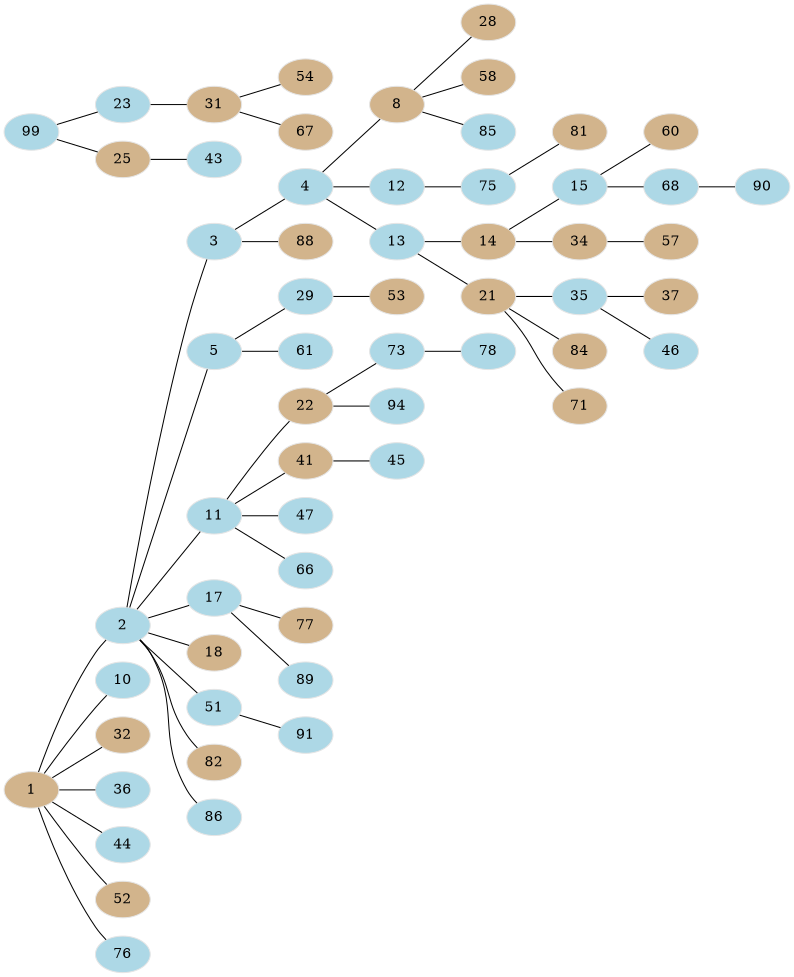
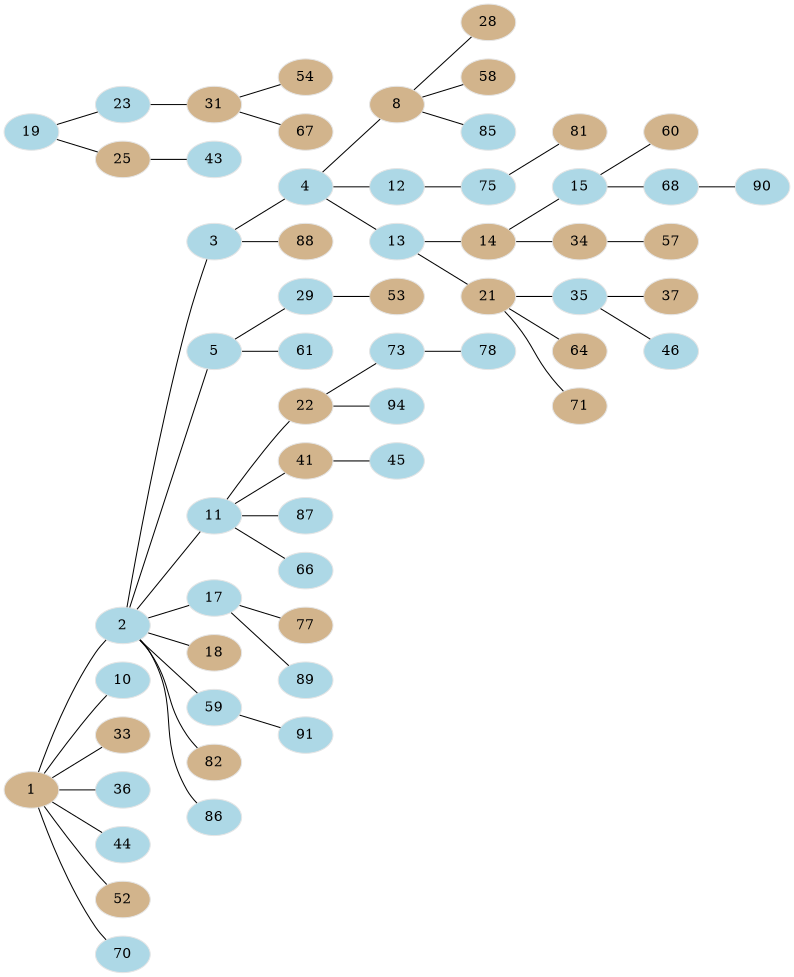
(31, 132) -> (31, 132)
(580, 351) -> (580, 351)
(306, 516) -> (306, 516)
(214, 708) -> (214, 708)
(123, 735) -> (123, 735)
(123, 954) -> (123, 954)
